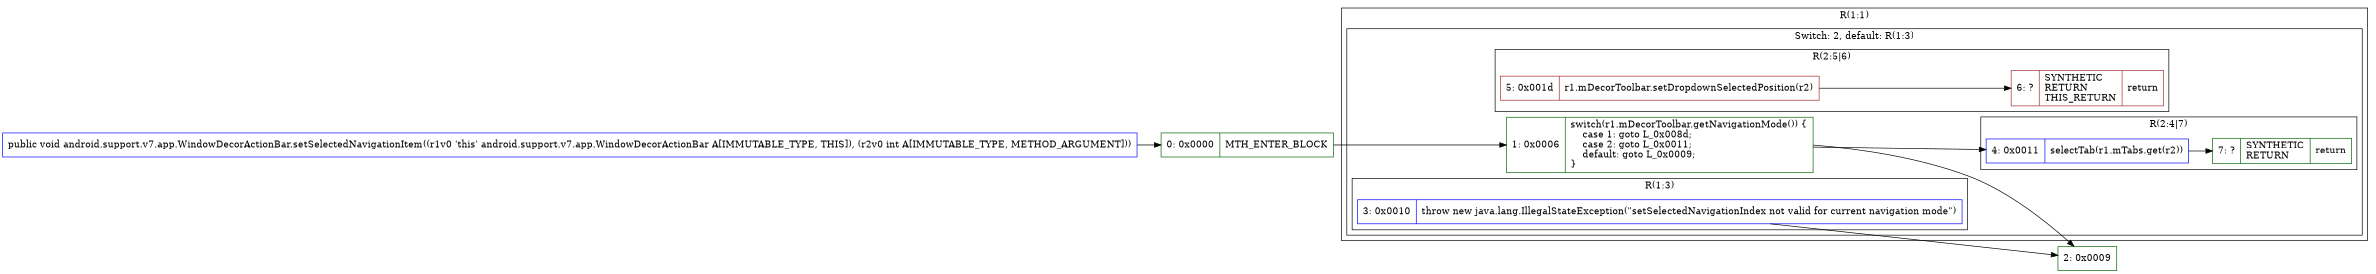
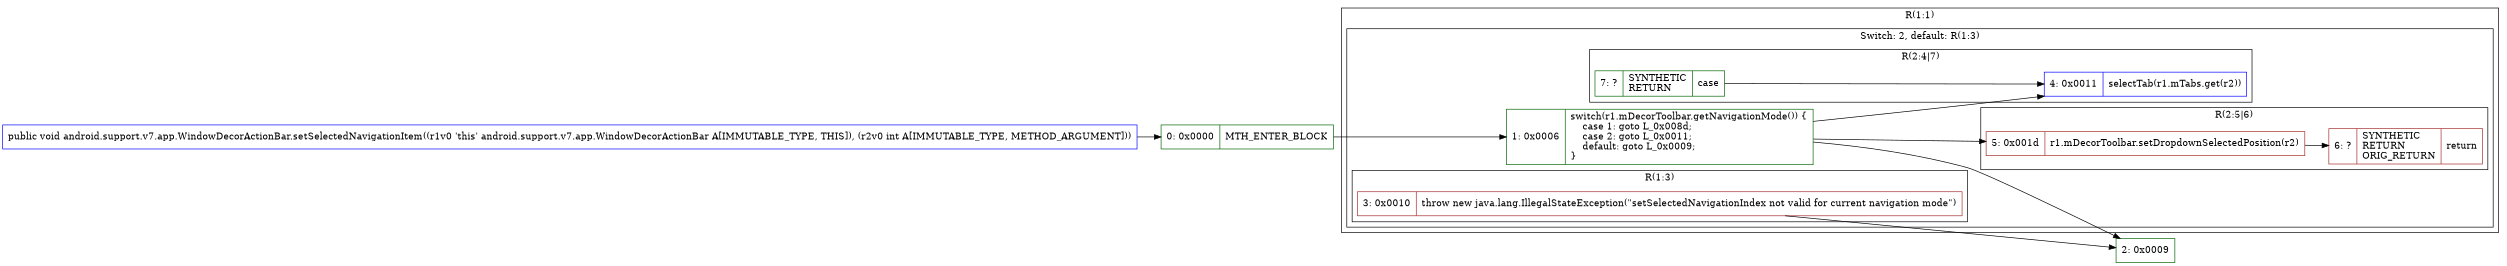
(2081, 98) -> (2399, 156)
none -> (1896, 140)
(2197, 151) -> (1881, 84)
(2331, 151) -> (1709, 83)
(1660, 212) -> (1660, 204)
